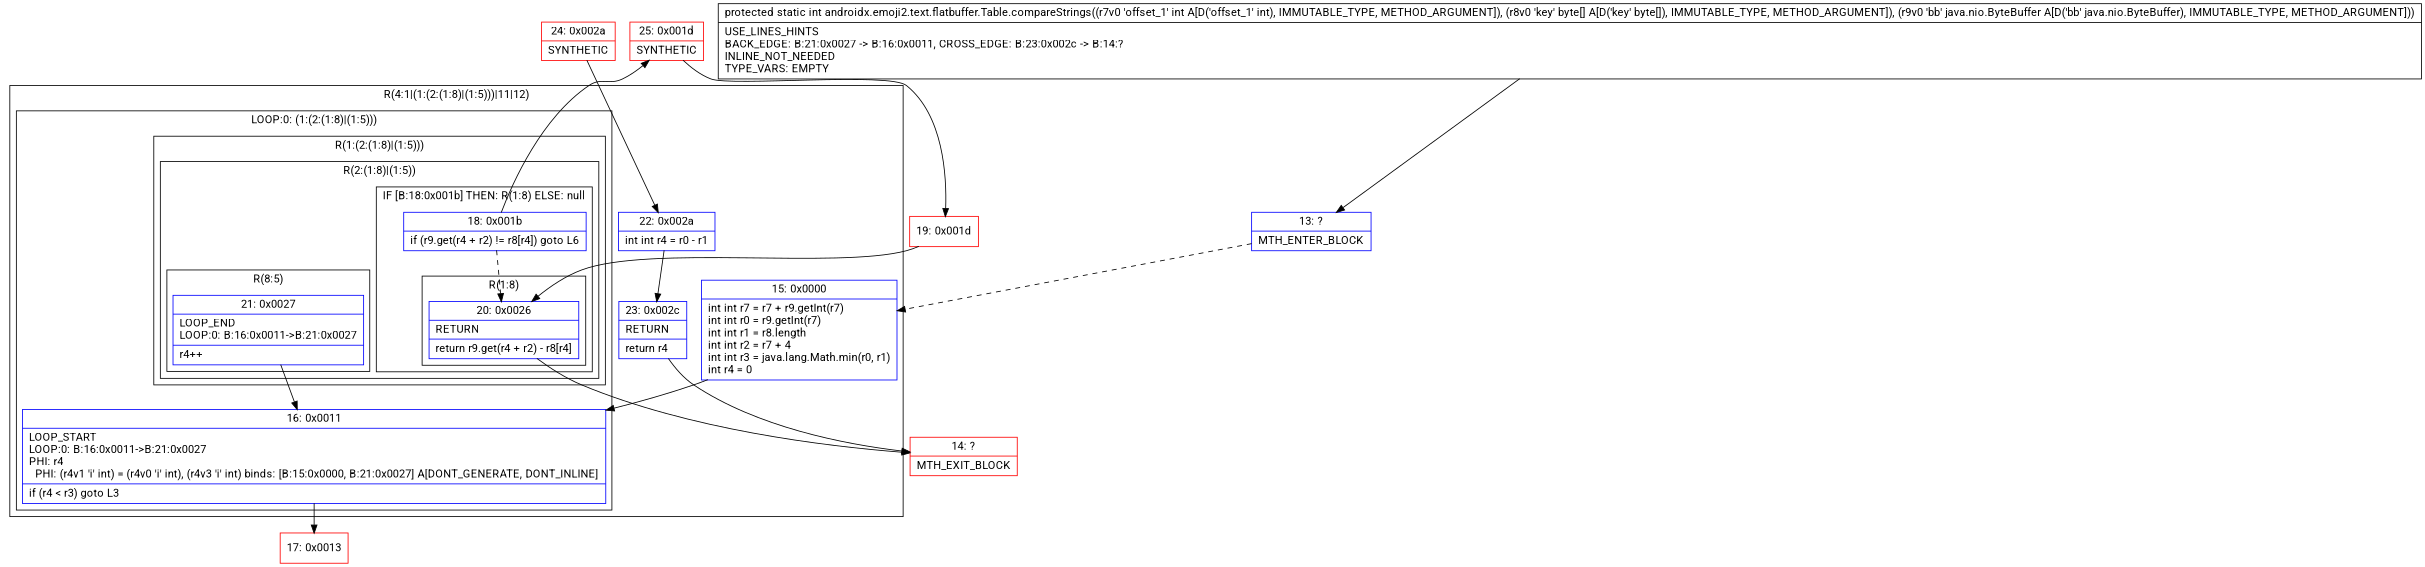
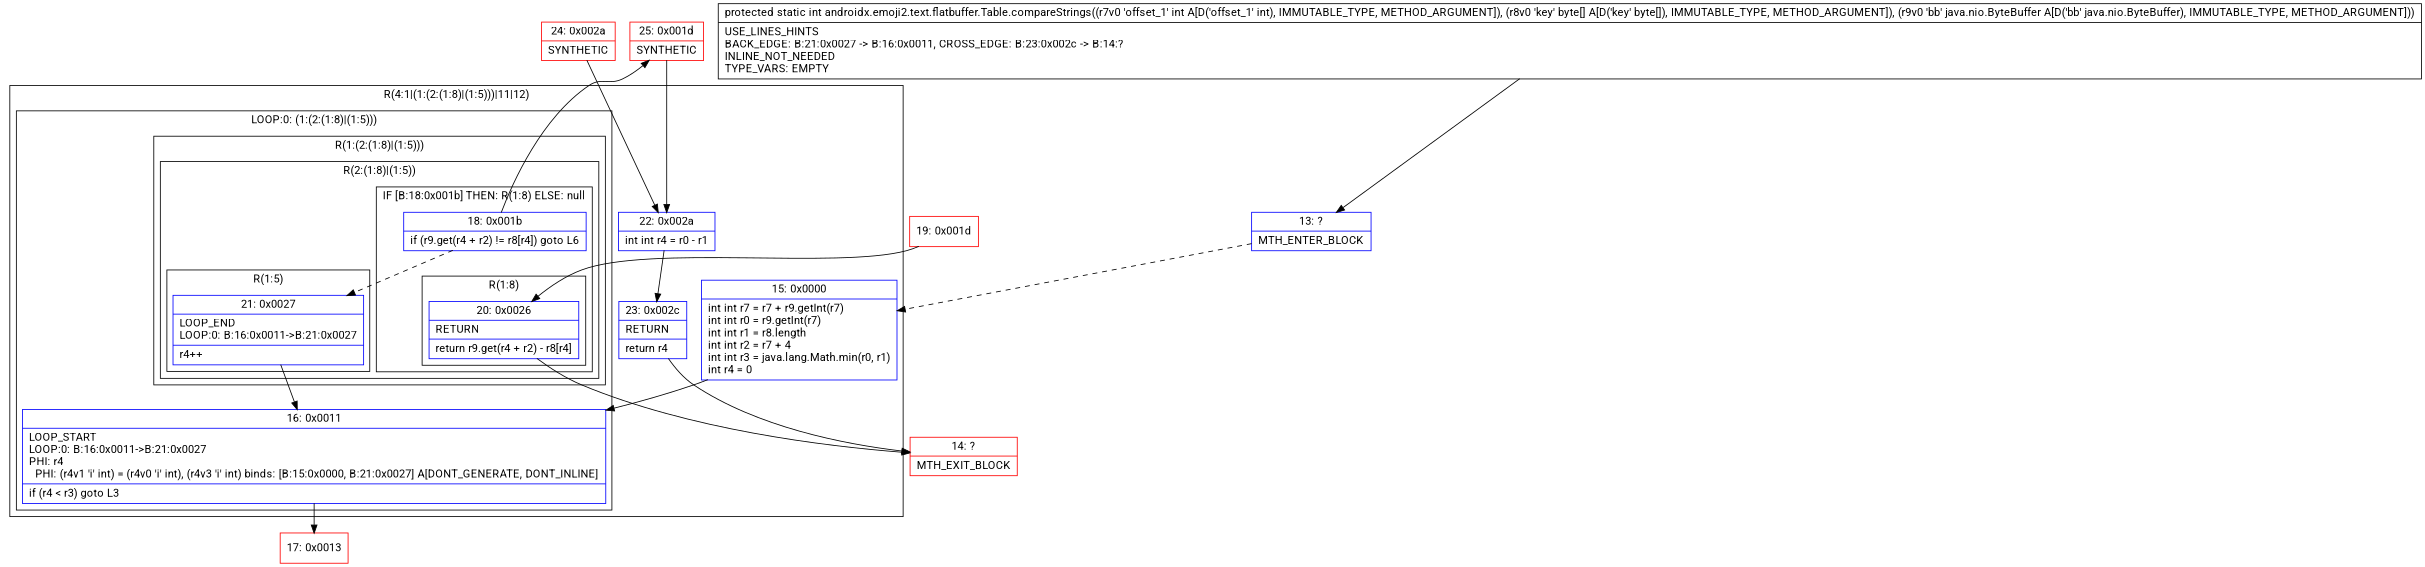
(859, 80) -> (667, 132)
(499, 271) -> (404, 271)
(268, 279) -> (268, 279)
